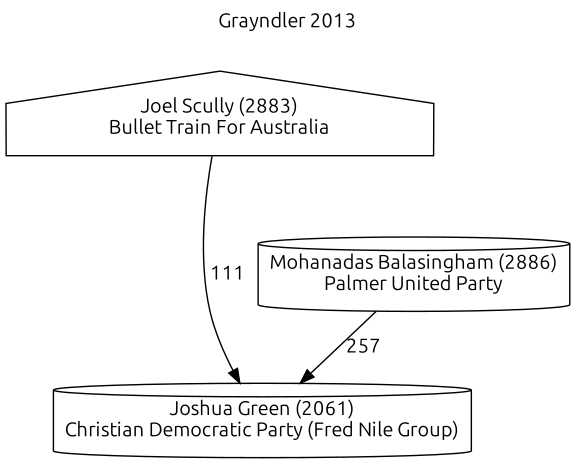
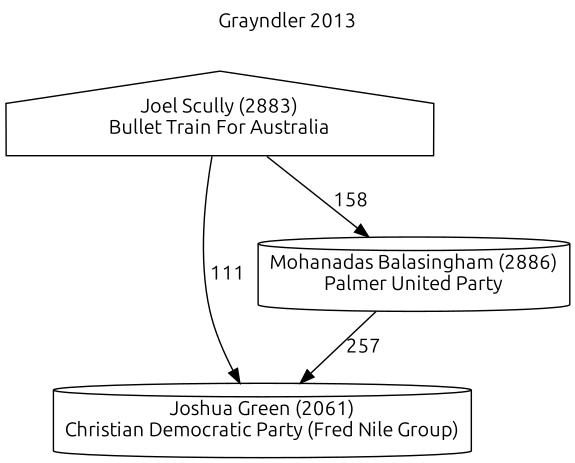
none -> (312, 192)
